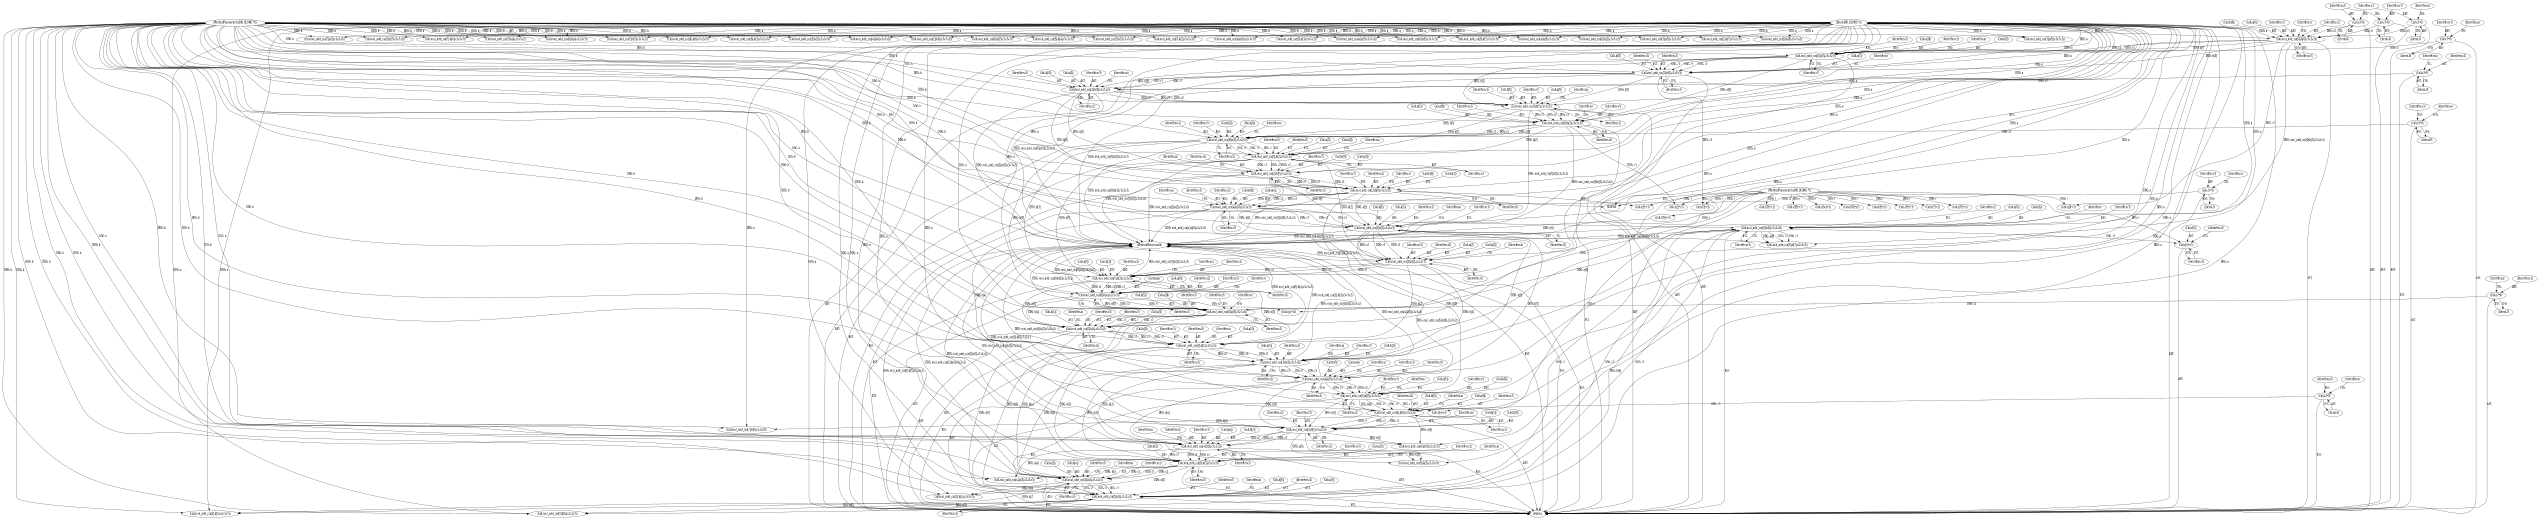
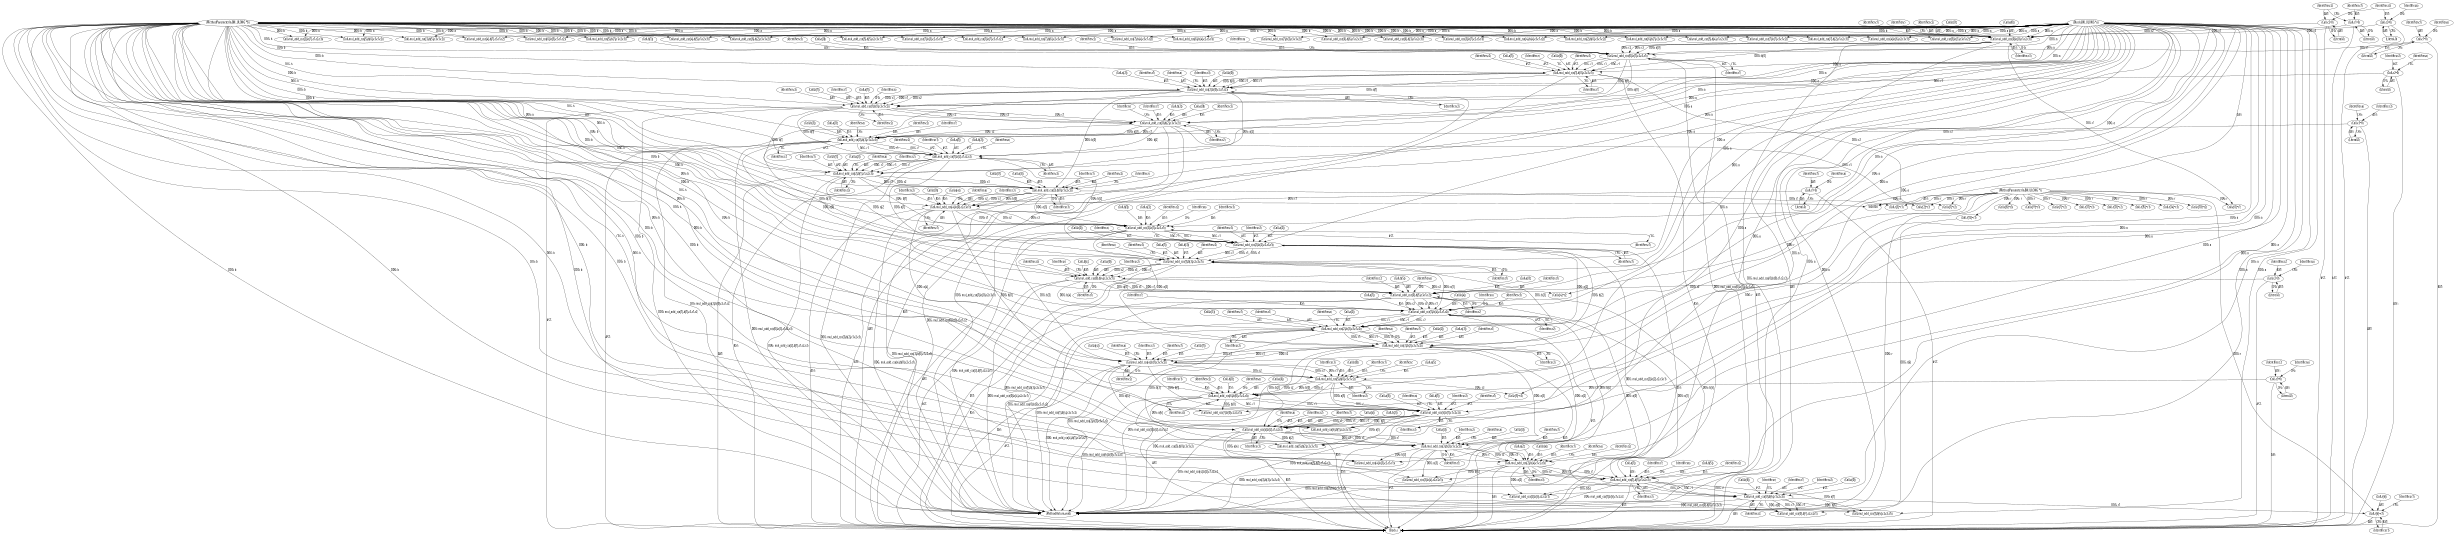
(512, 31) -> (1369, 31)
(1380, 128) -> (772, 137)
(1274, 250) -> (1594, 459)
